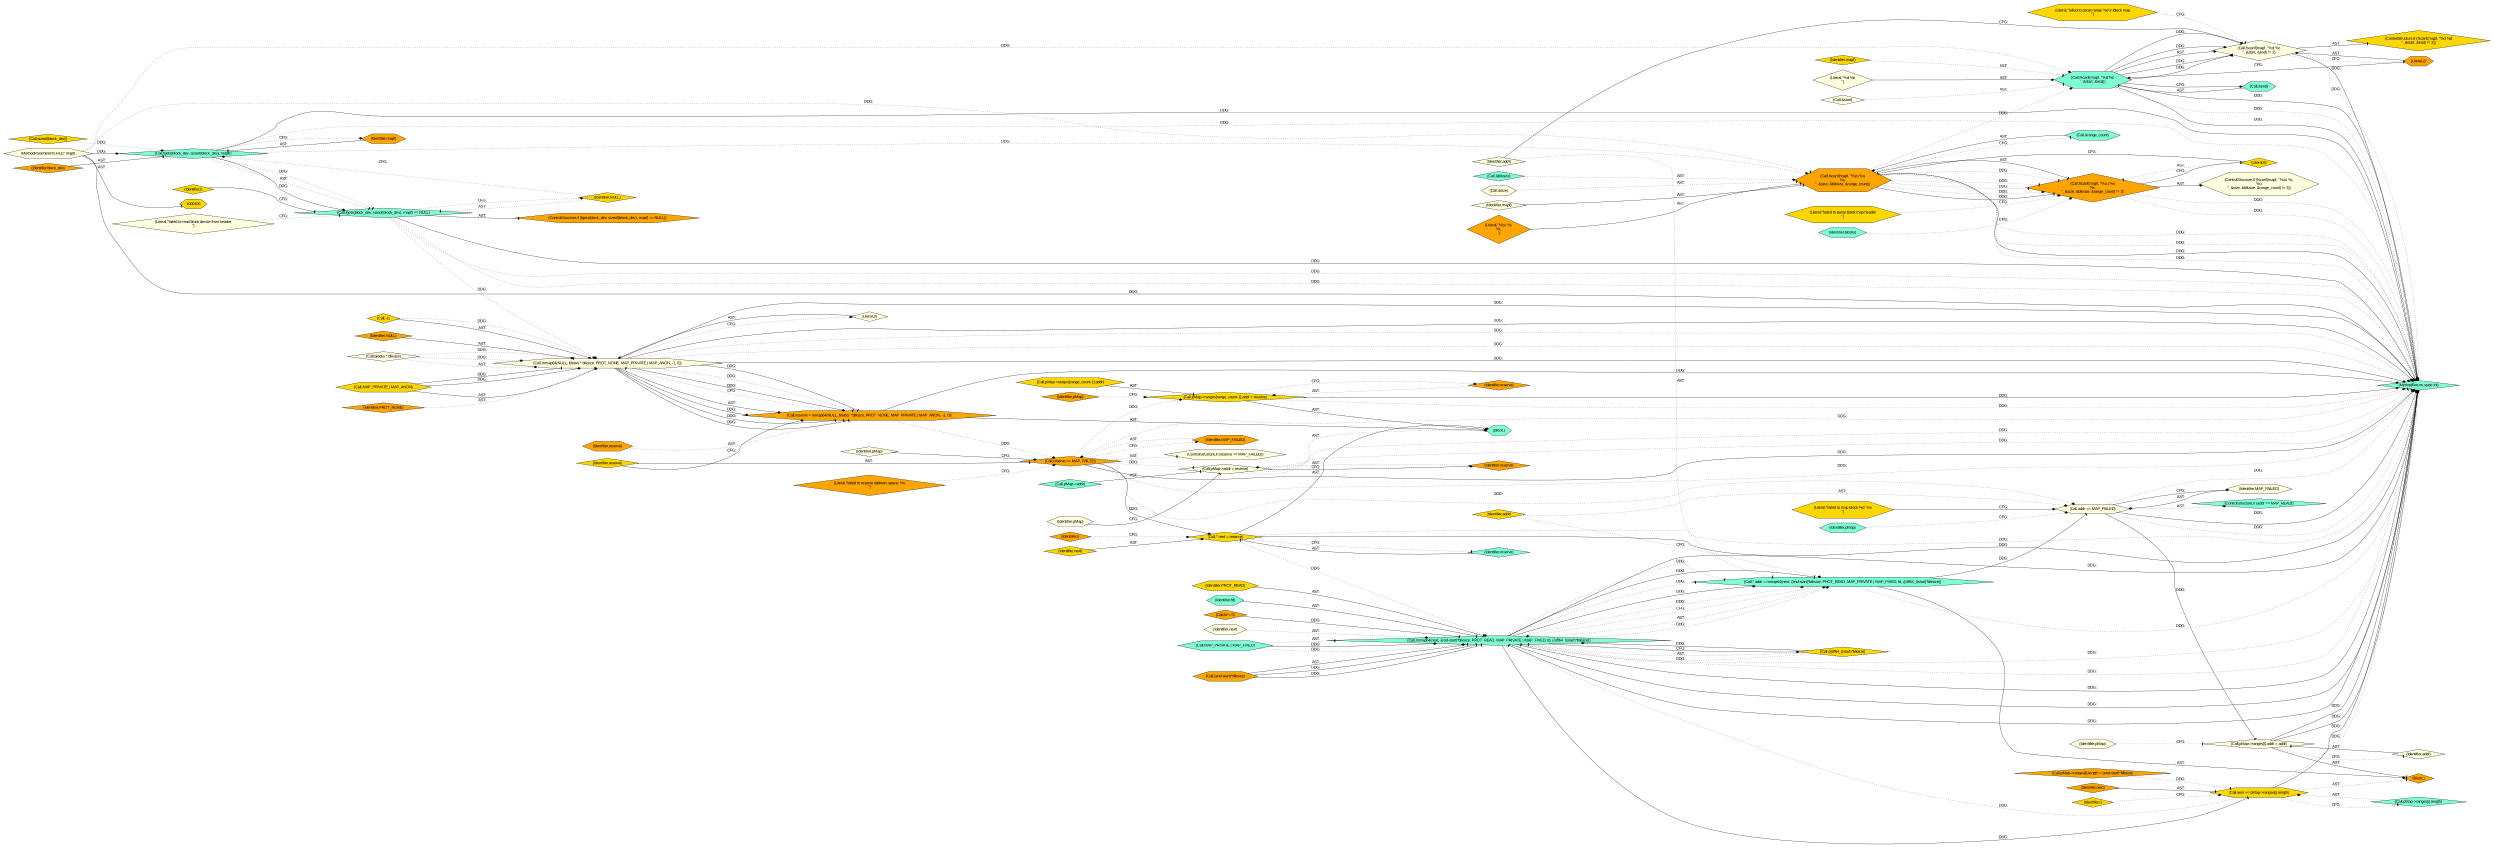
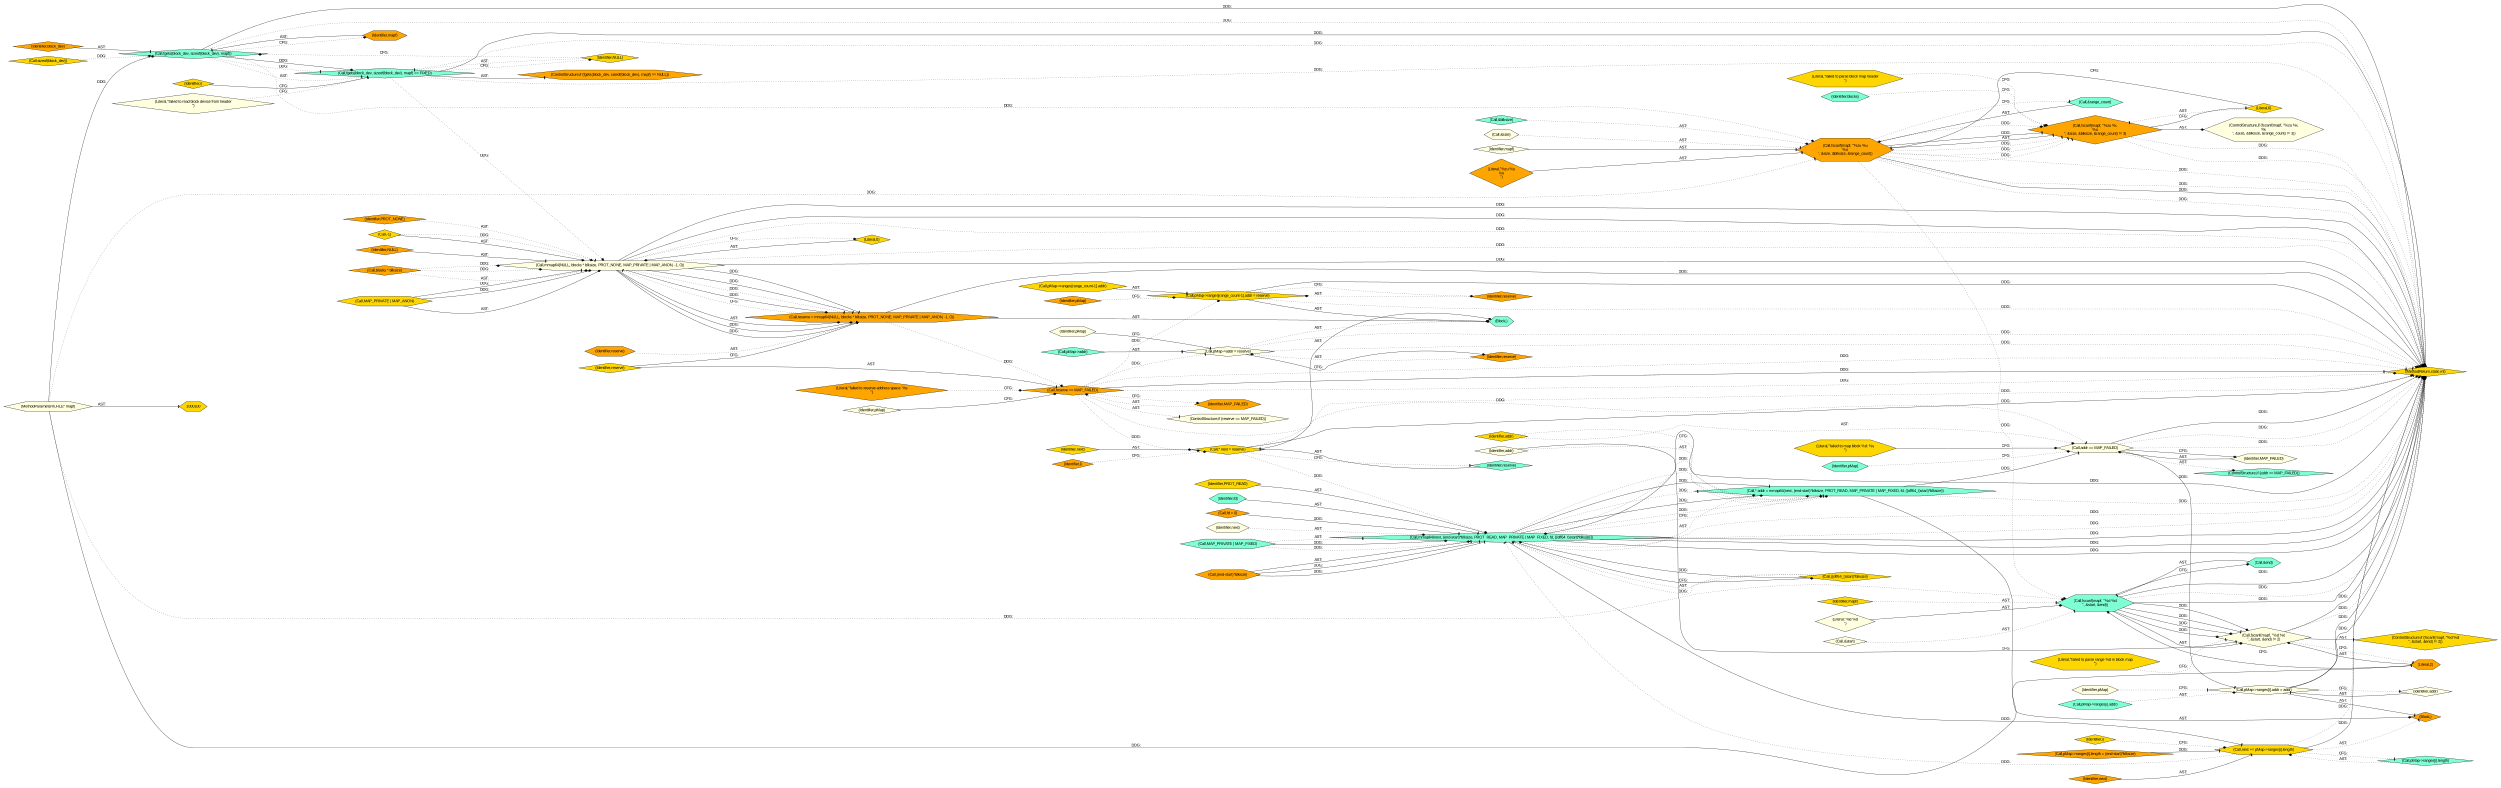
(383, 213) -> (385, 73)
(1220, 294) -> (1140, 748)
(869, 317) -> (872, 240)
(383, 356) -> (385, 270)
(2419, 385) -> (2425, 372)
(1573, 503) -> (1579, 407)
(2259, 504) -> (2264, 473)
(1136, 515) -> (1129, 438)
none -> (2095, 705)
(2178, 781) -> (2185, 752)
